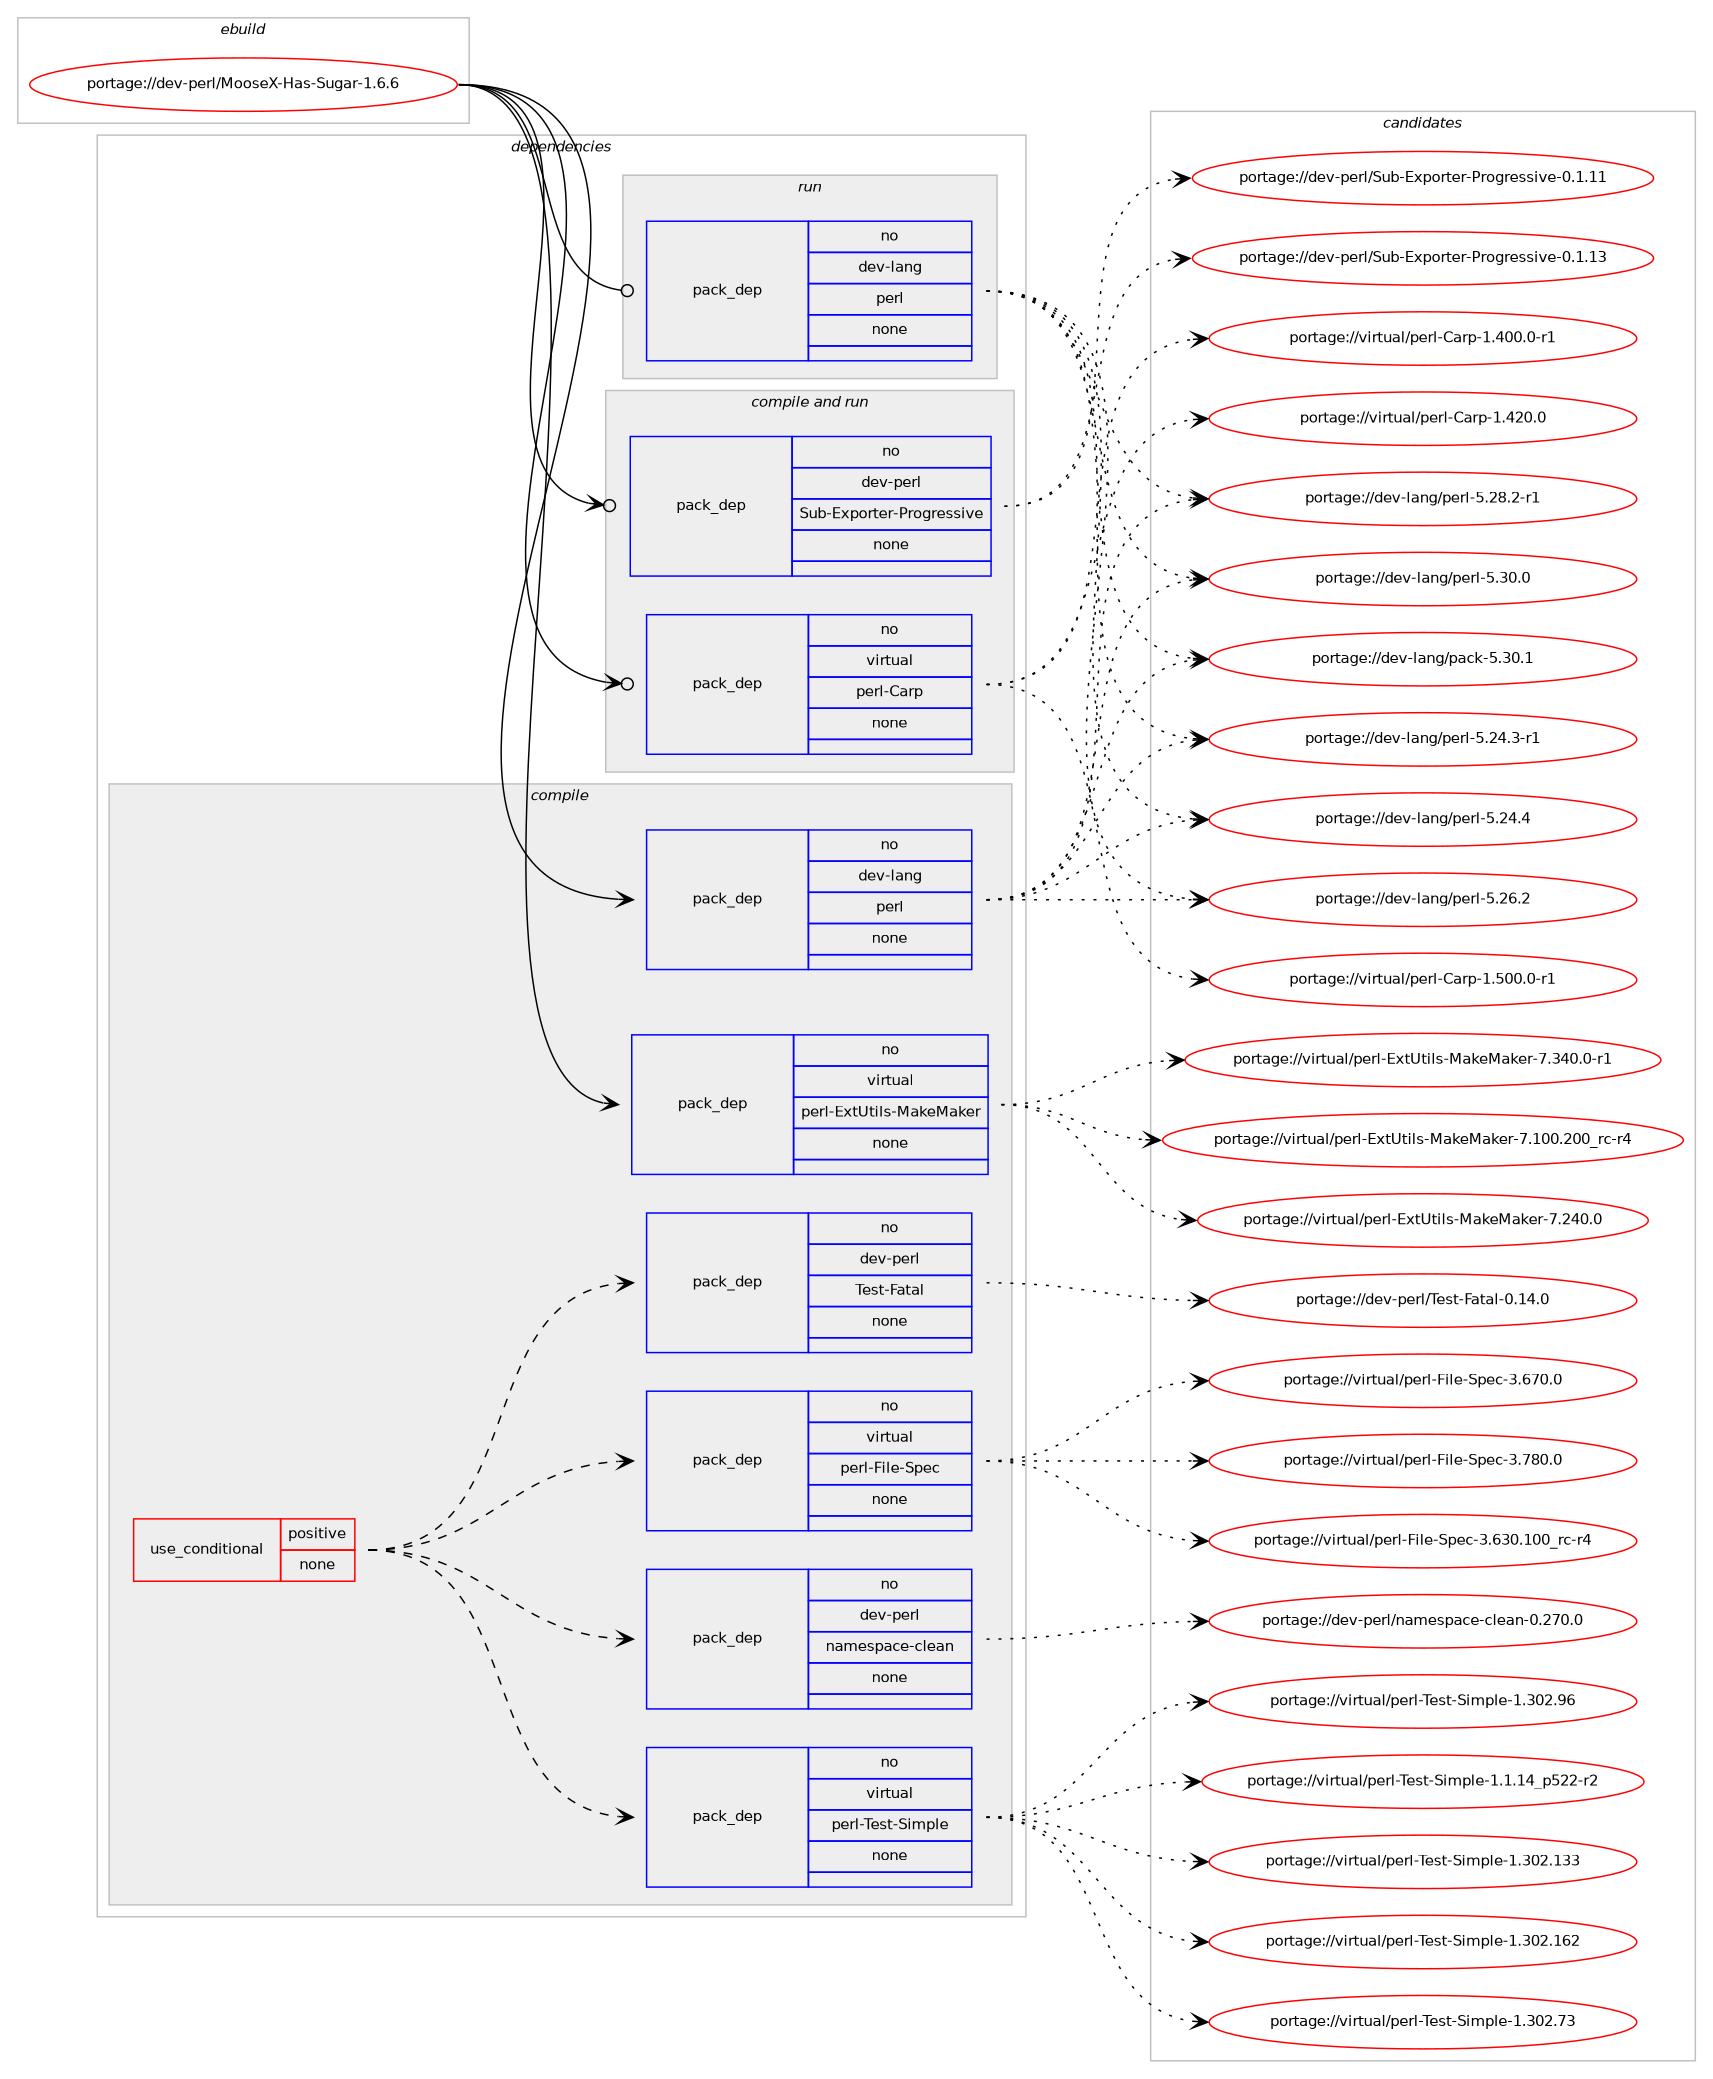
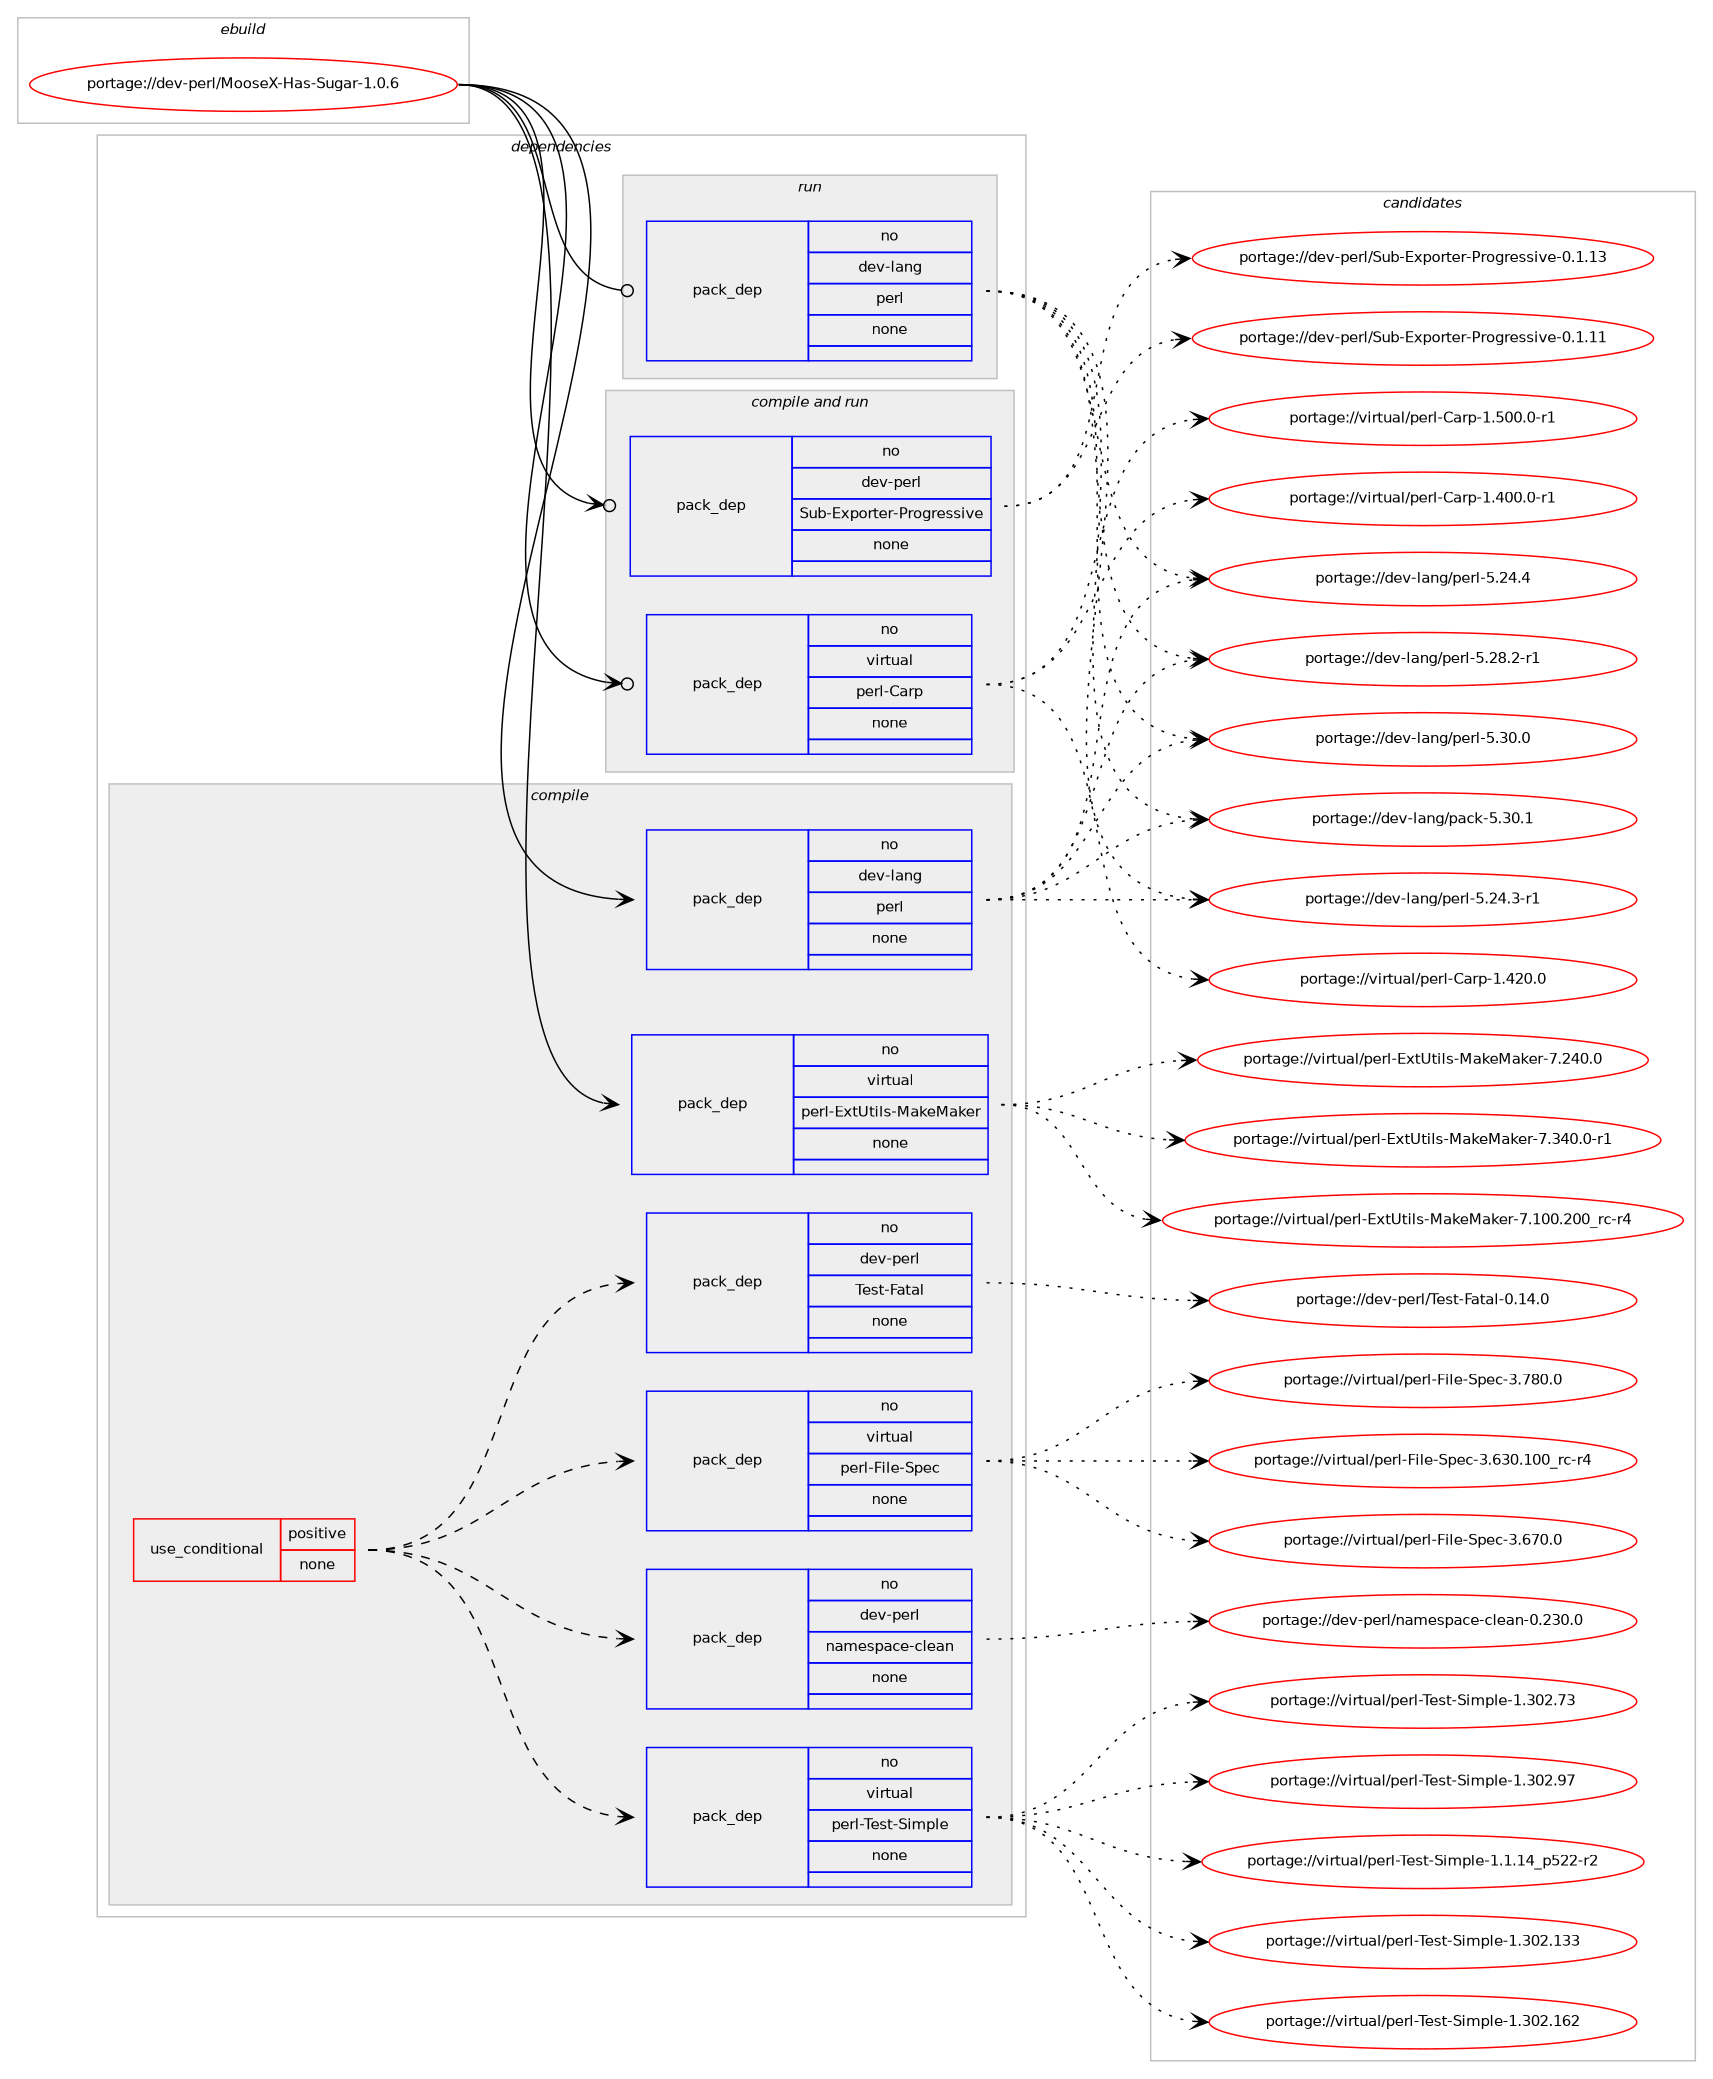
(243, 85) -> (243, 85)
(1423, 900) -> none
(1423, 1621) -> (1423, 1621)
(1423, 1701) -> (1423, 1782)
